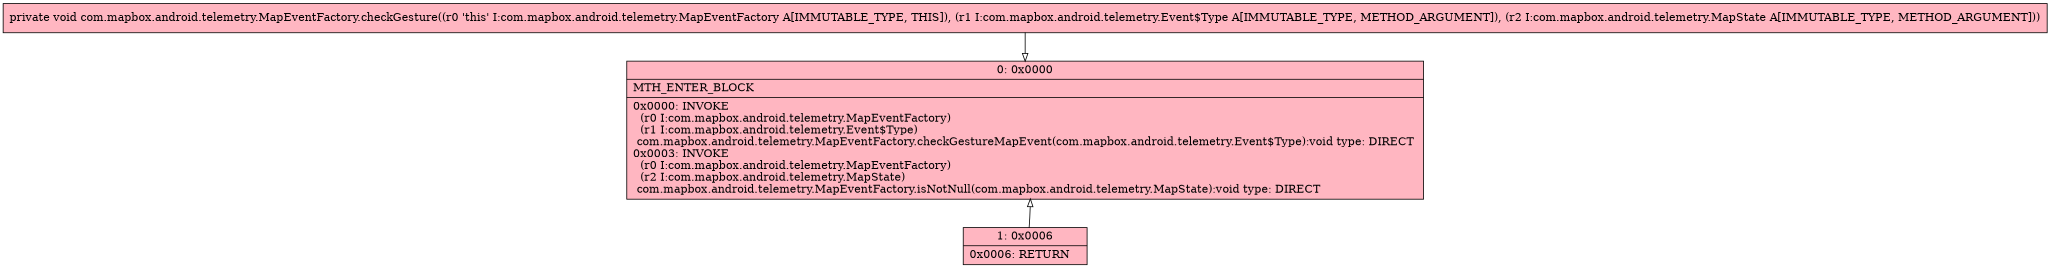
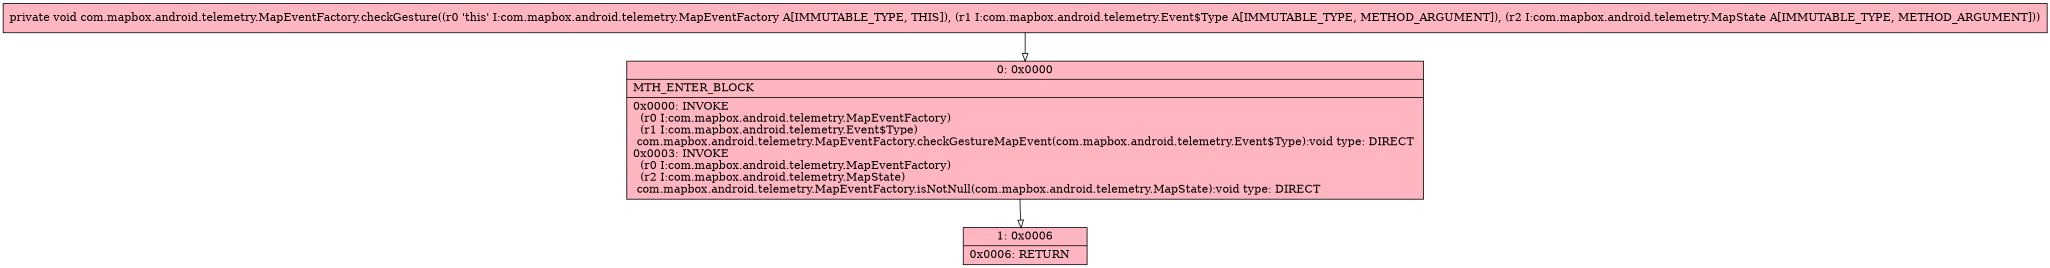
(1030, 217) -> (1020, 209)
